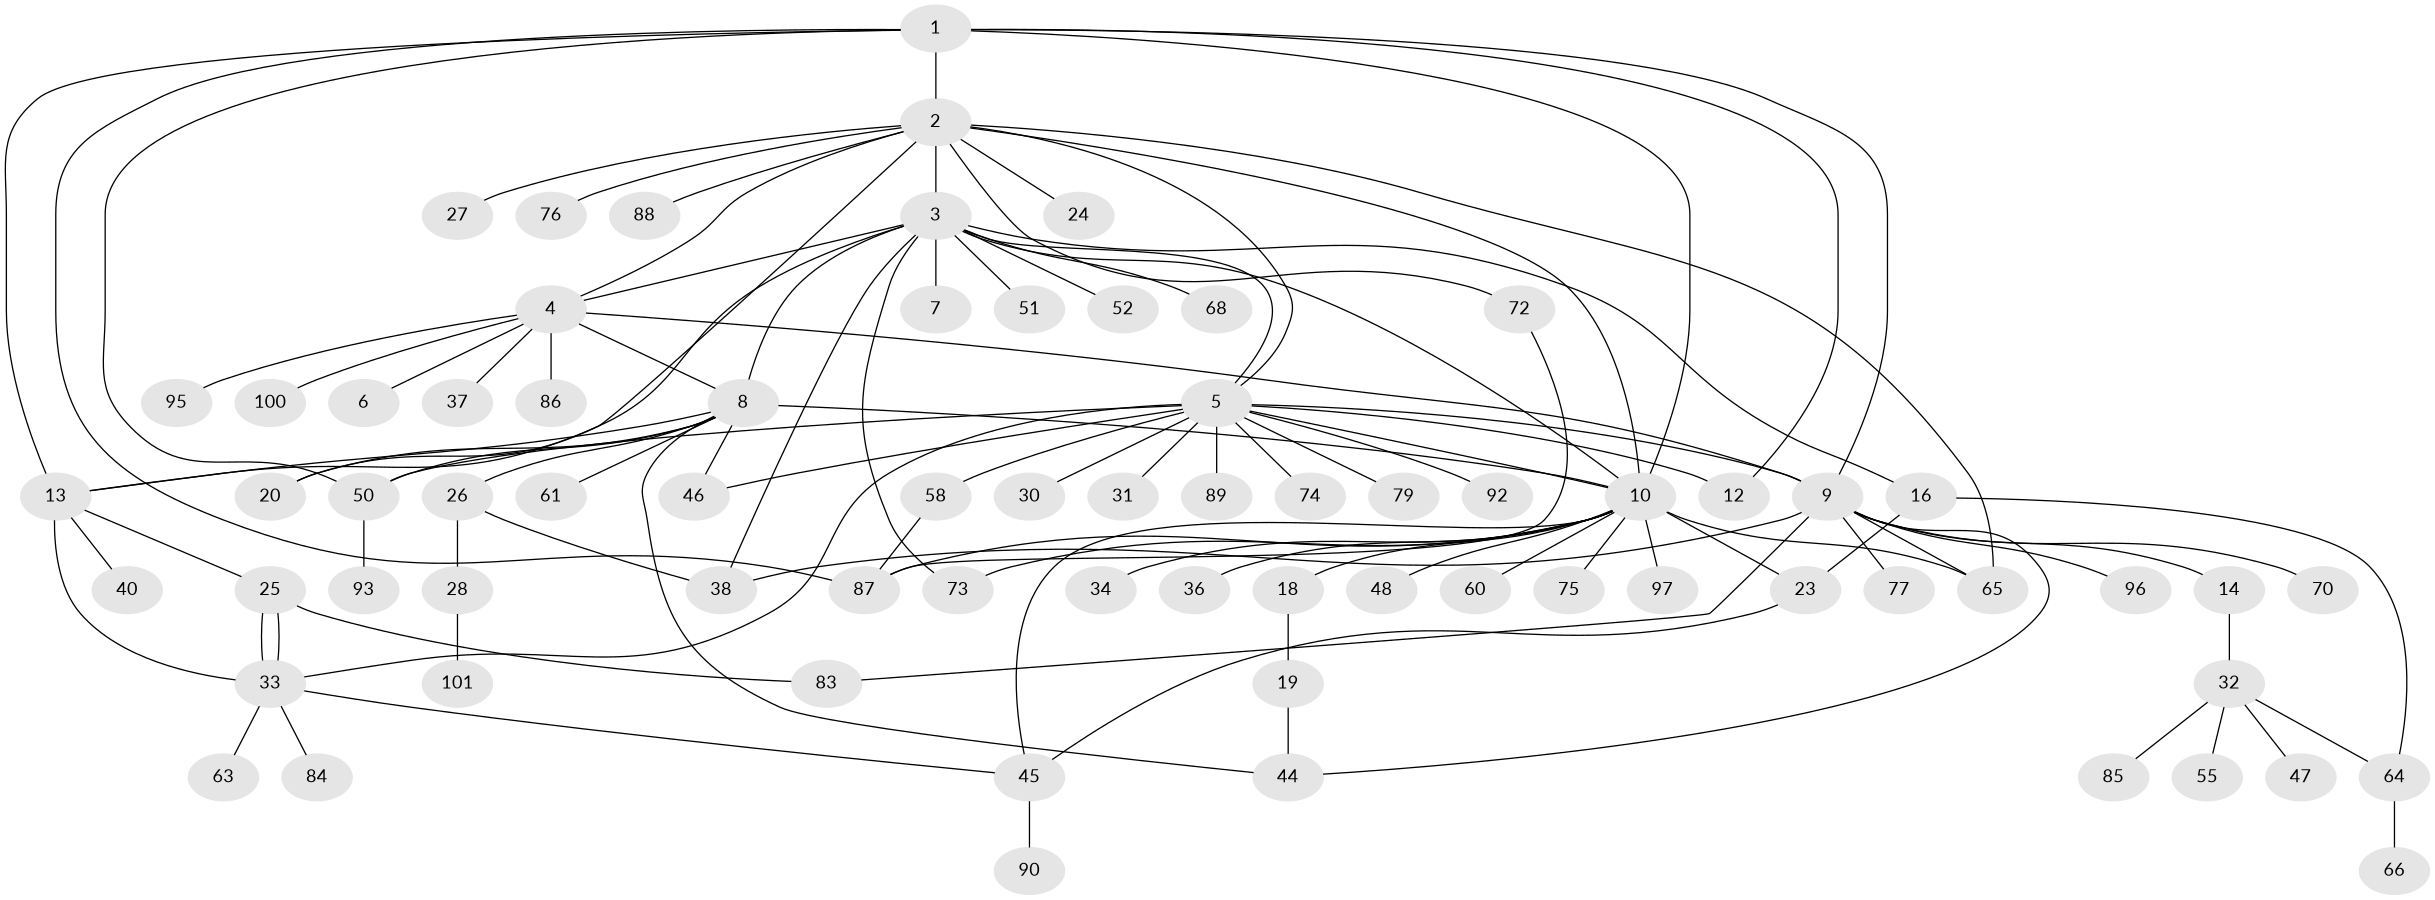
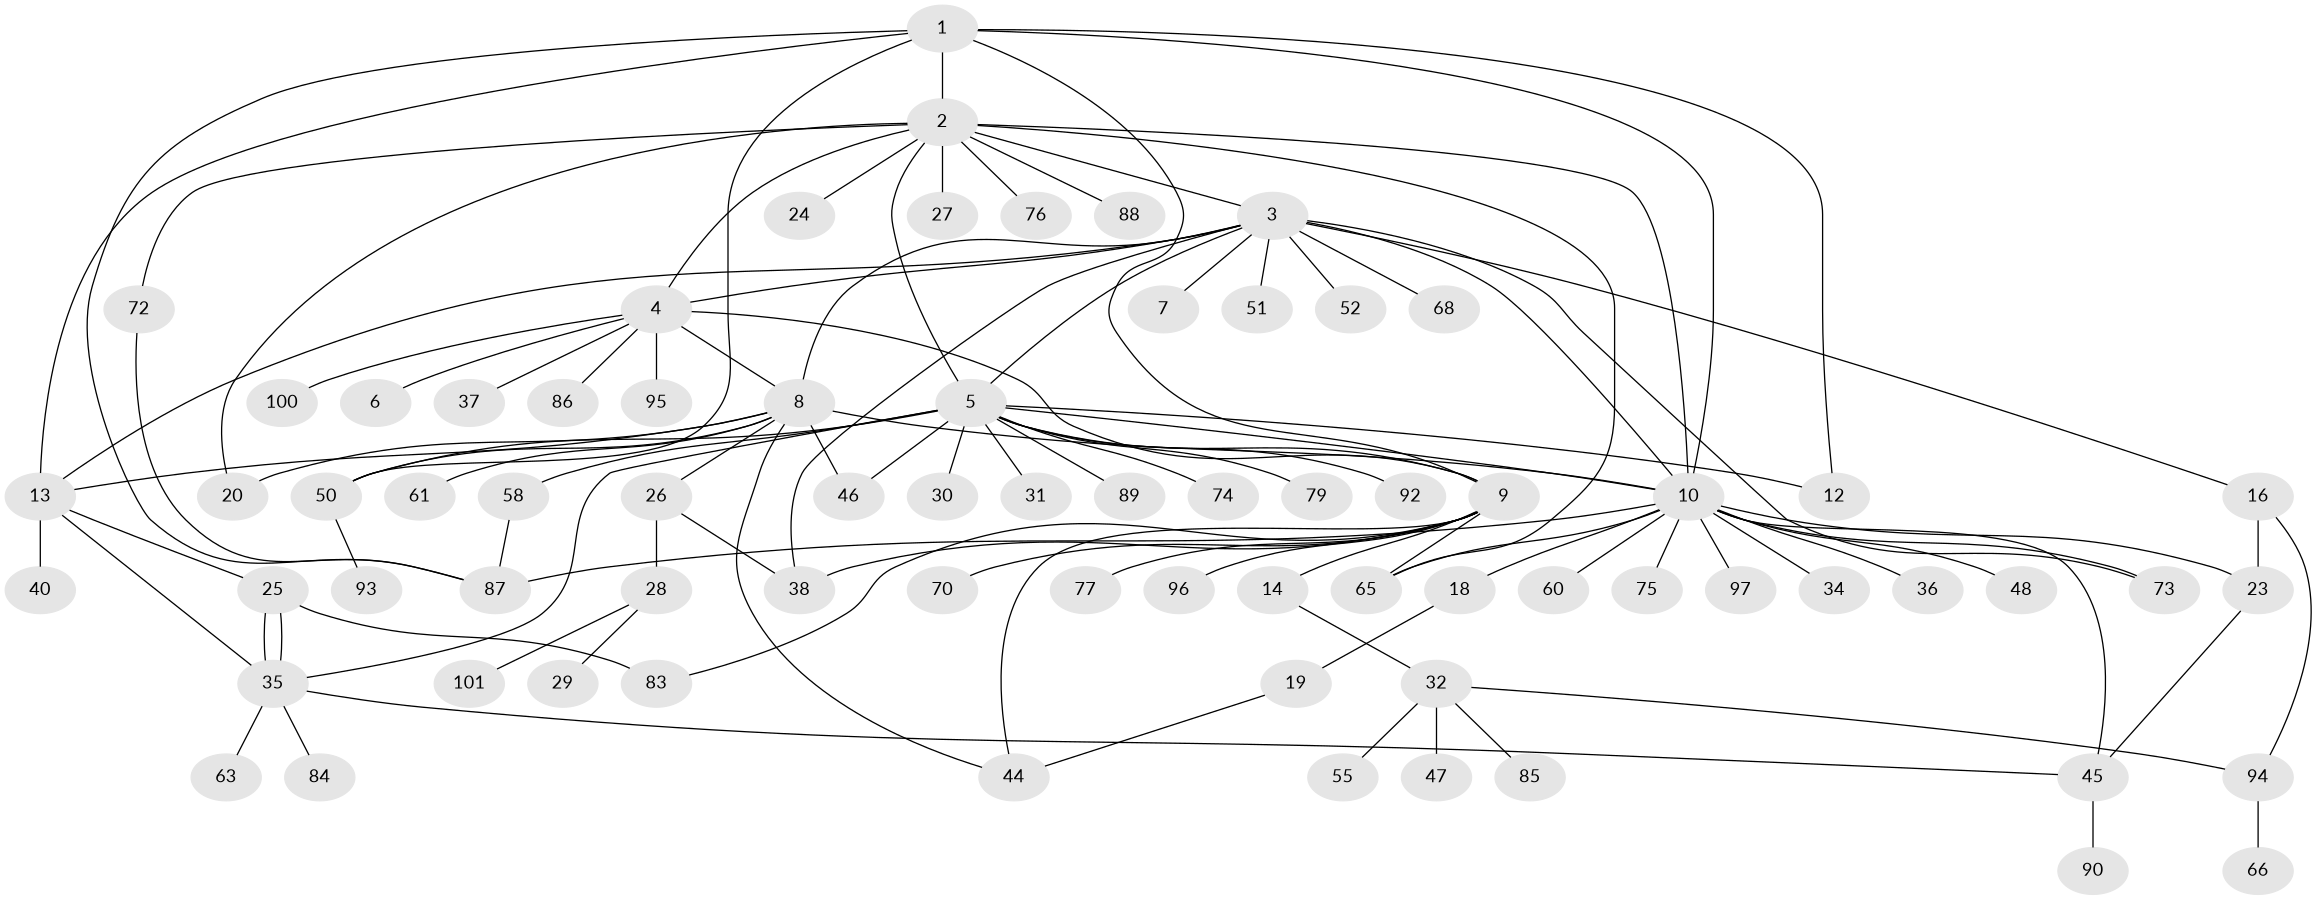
(270, 684) -> (273, 684)
none -> (563, 684)
(2394, 777) -> (2258, 777)
